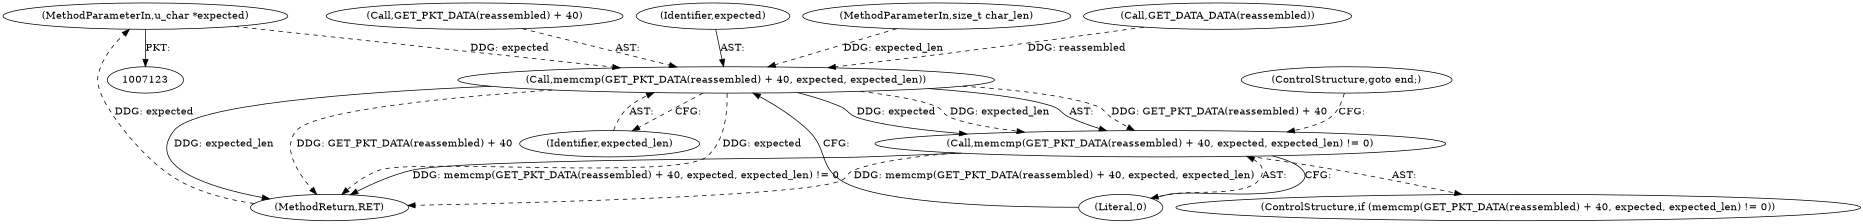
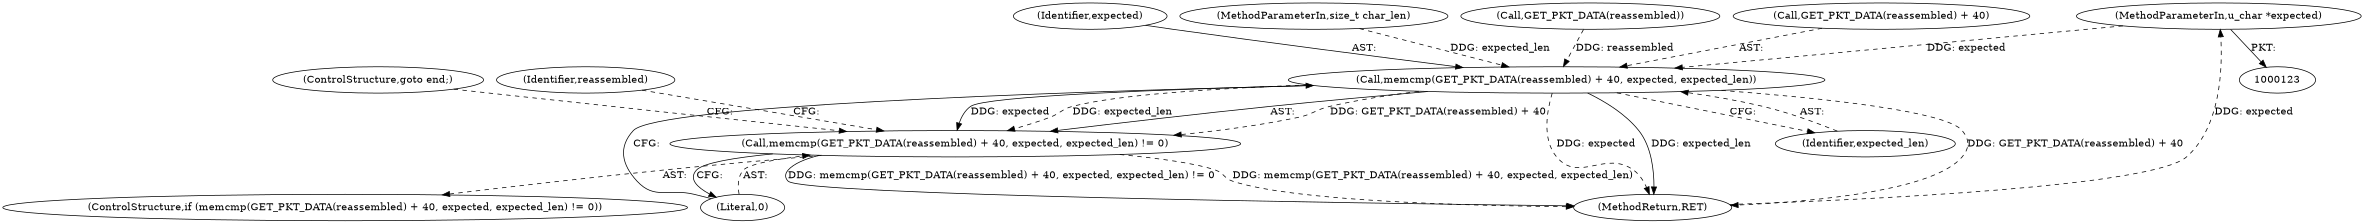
(1218, 16) -> (1590, 16)
(145, 80) -> (2278, 80)
none -> (586, 80)
